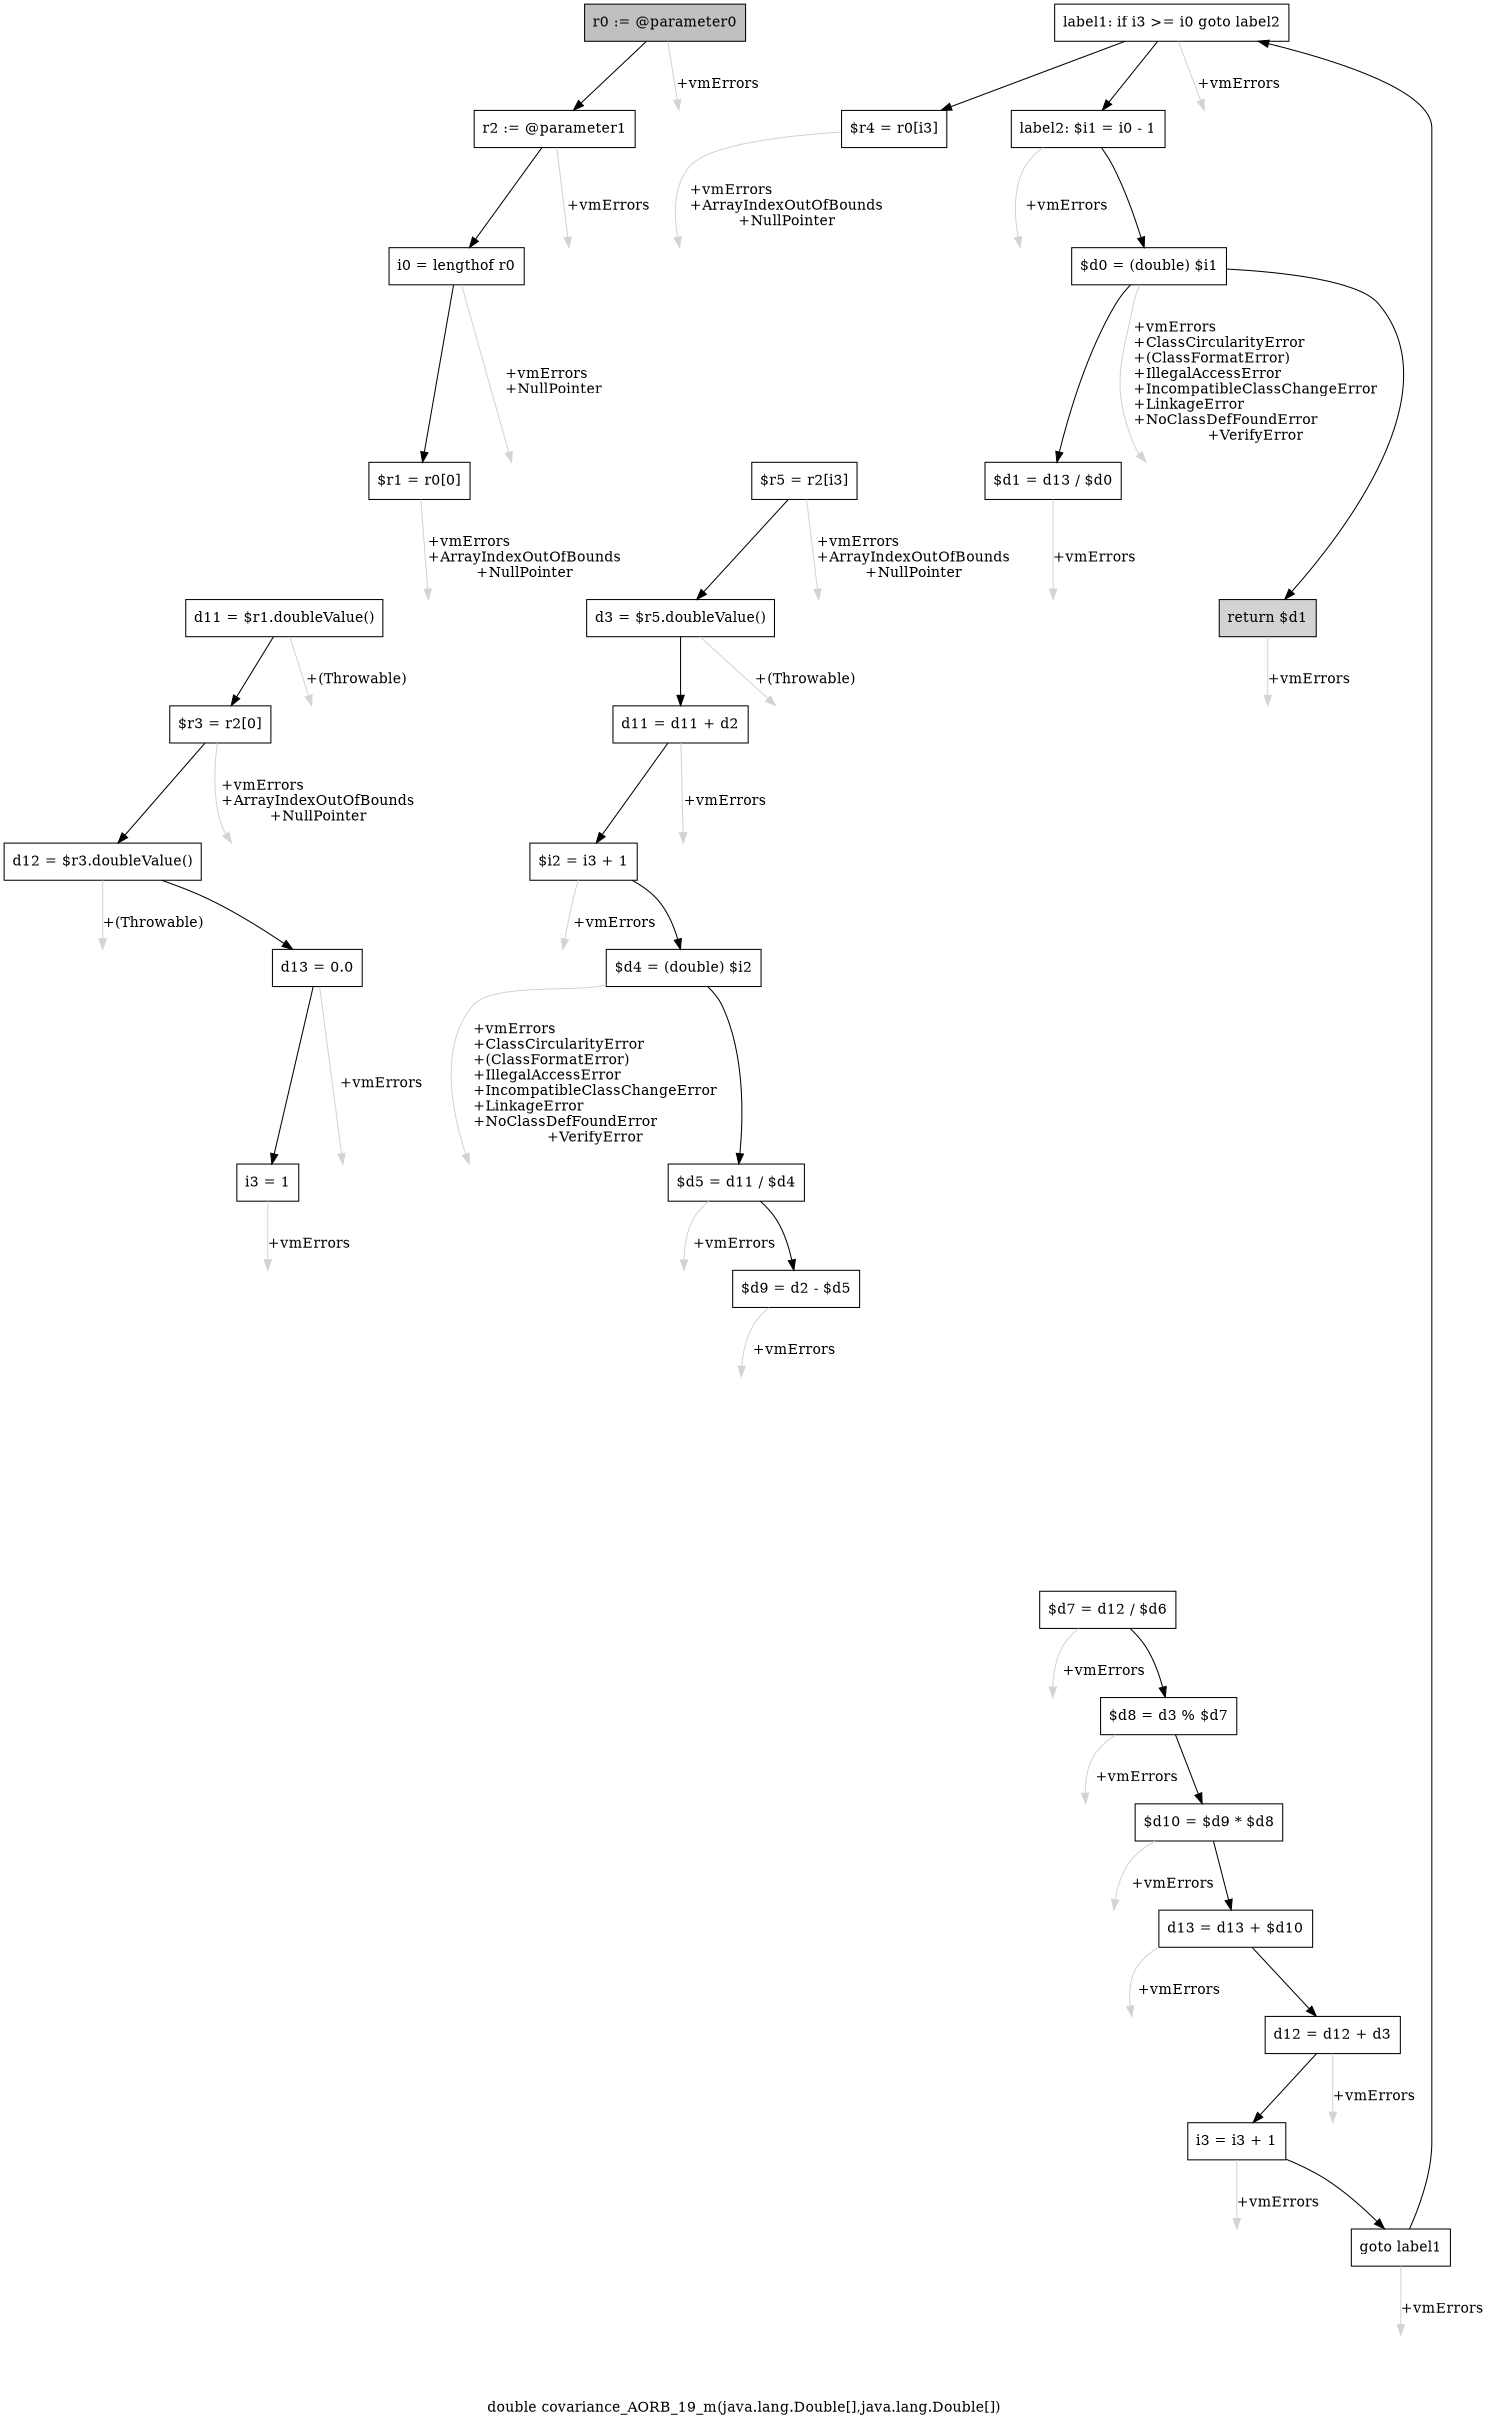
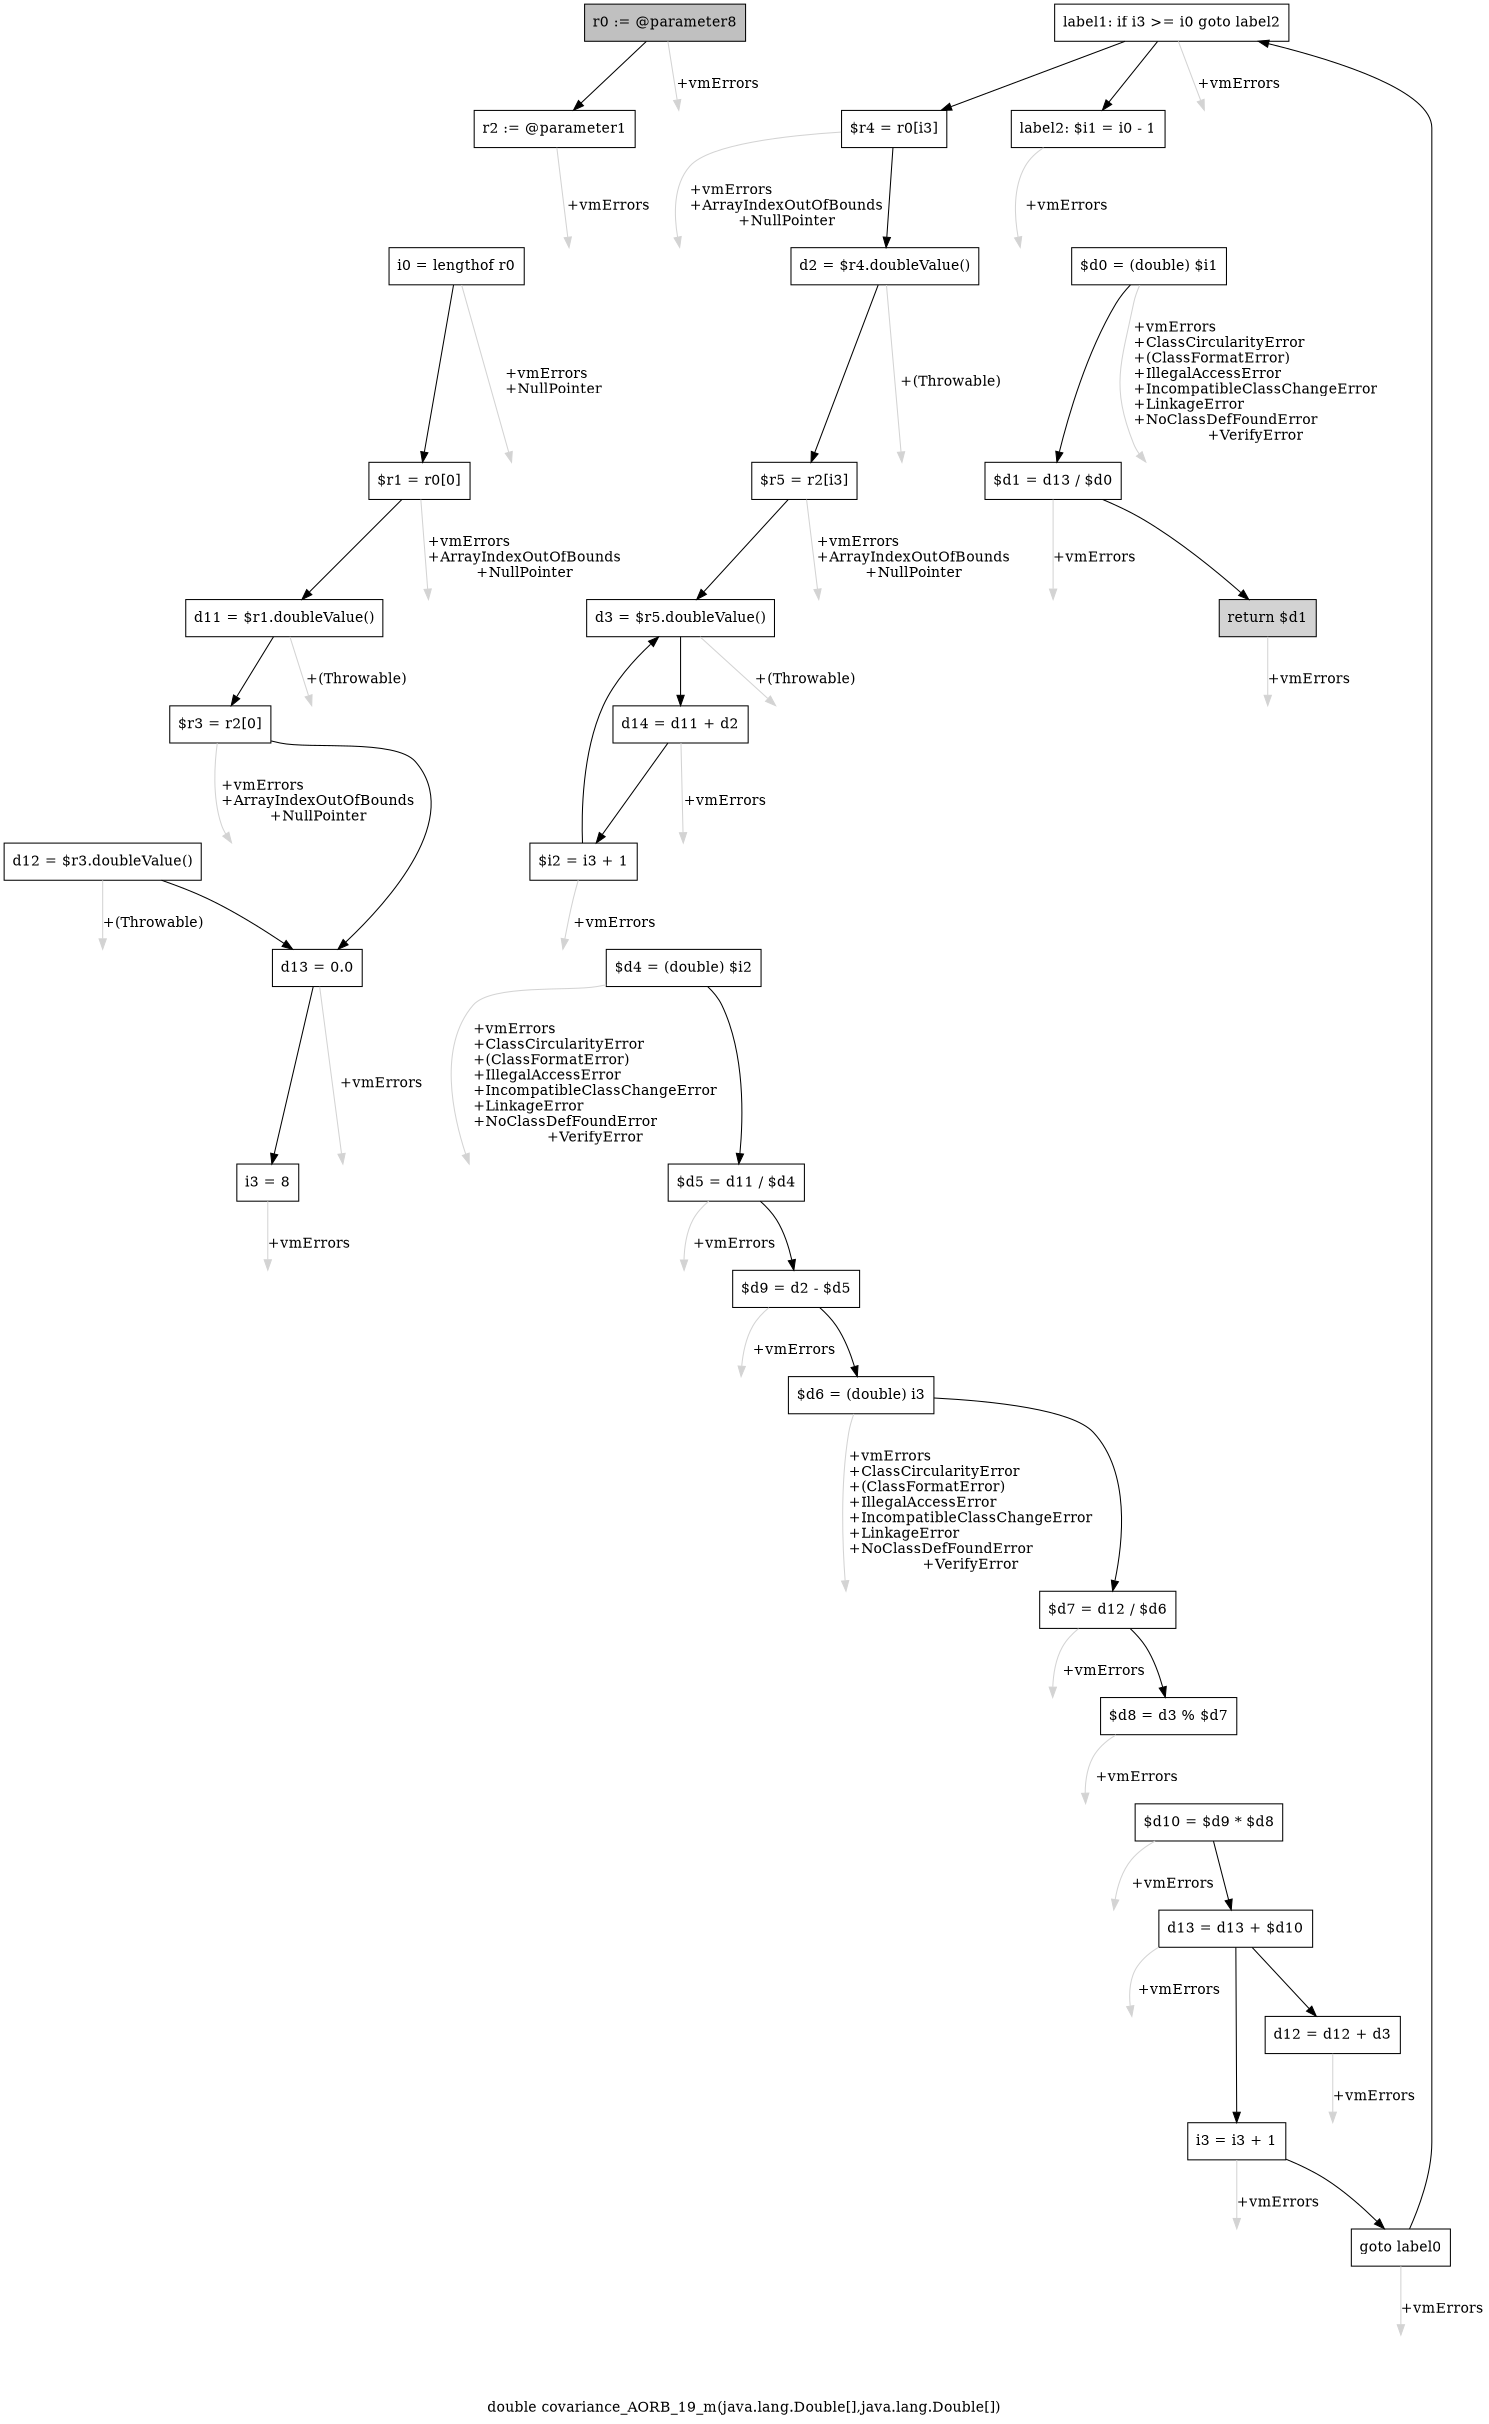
(665, 23) -> (665, 23)
(1124, 191) -> none
(509, 193) -> none
none -> (885, 266)
(1403, 381) -> (1175, 540)
none -> (356, 546)
(681, 724) -> (681, 724)
(165, 789) -> (429, 790)
(662, 905) -> (593, 735)
(268, 1183) -> (268, 1183)
none -> (861, 1395)
(1187, 1764) -> none
(1288, 2084) -> (1236, 2030)
(1401, 2248) -> (1401, 2248)
